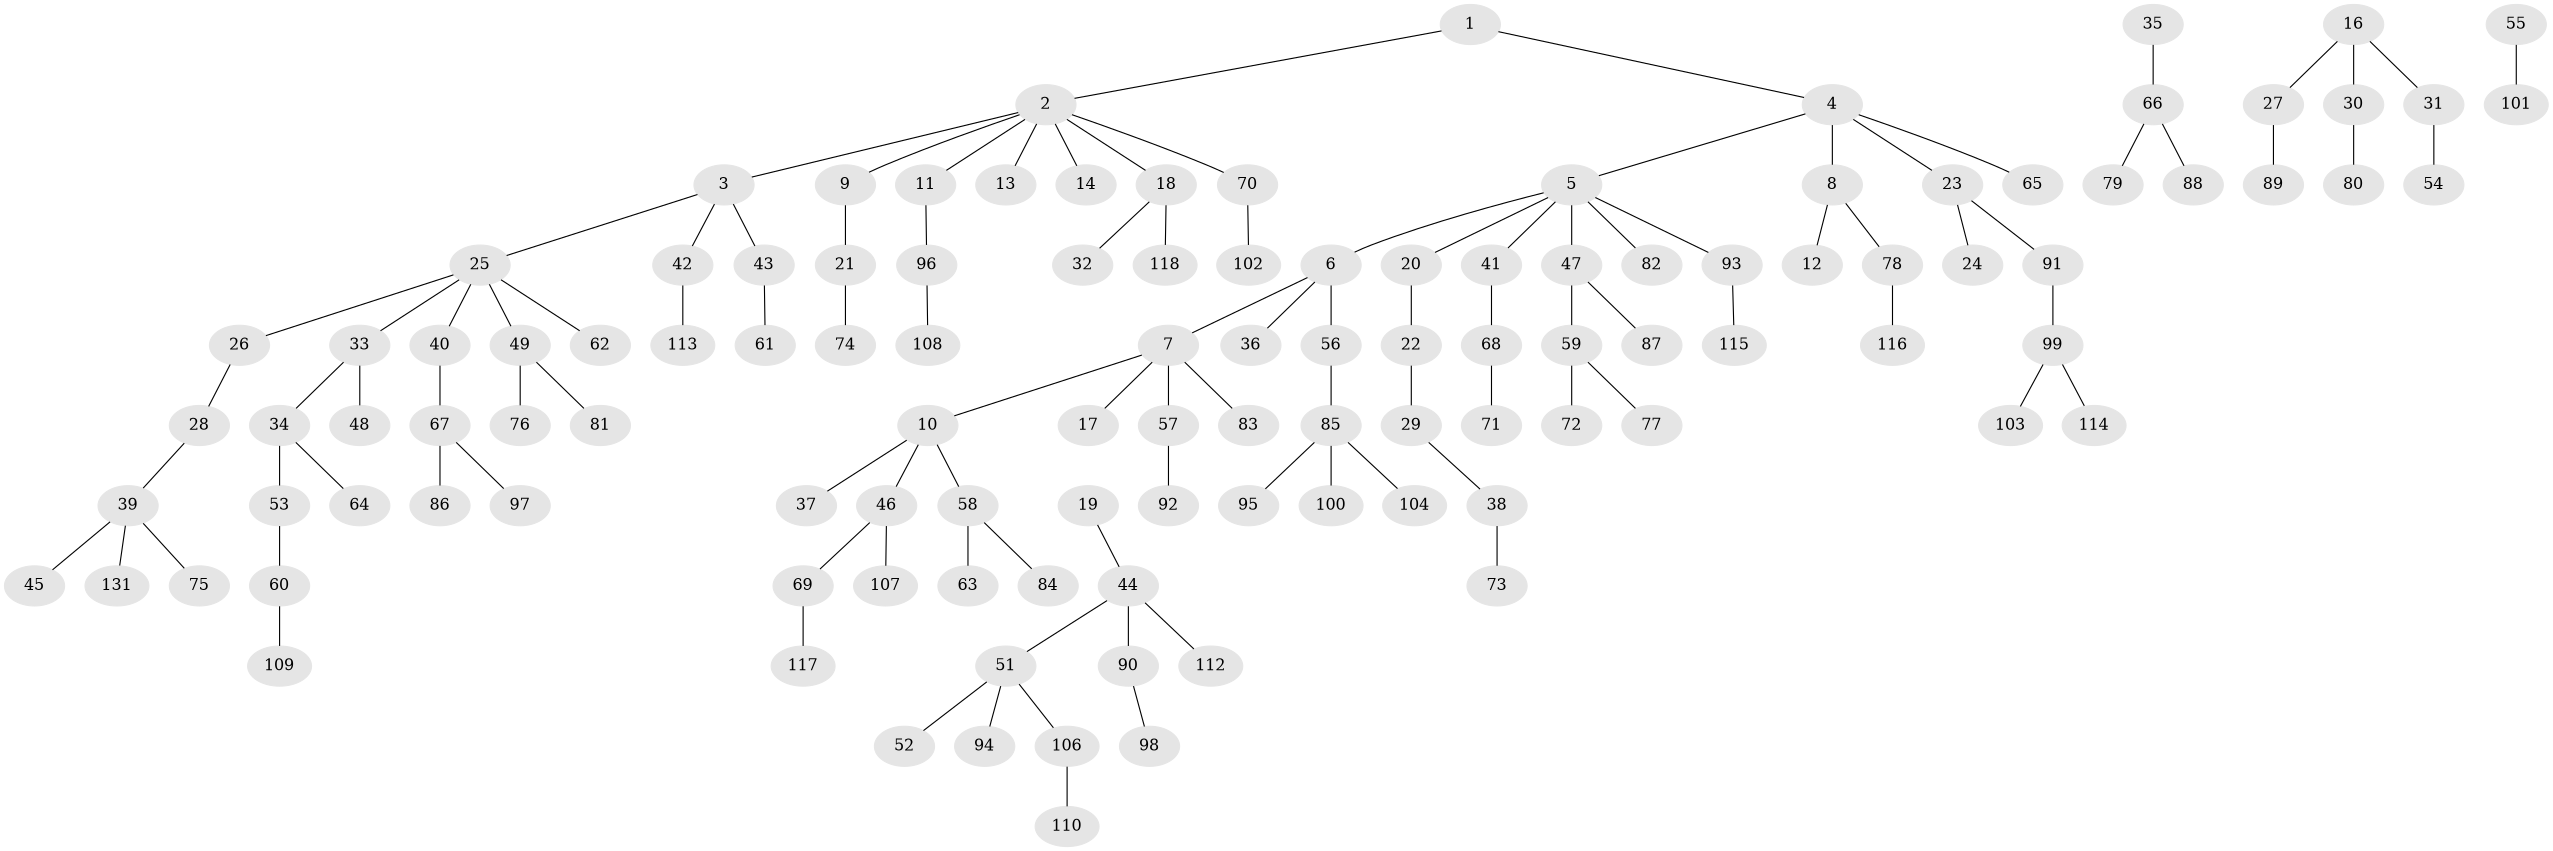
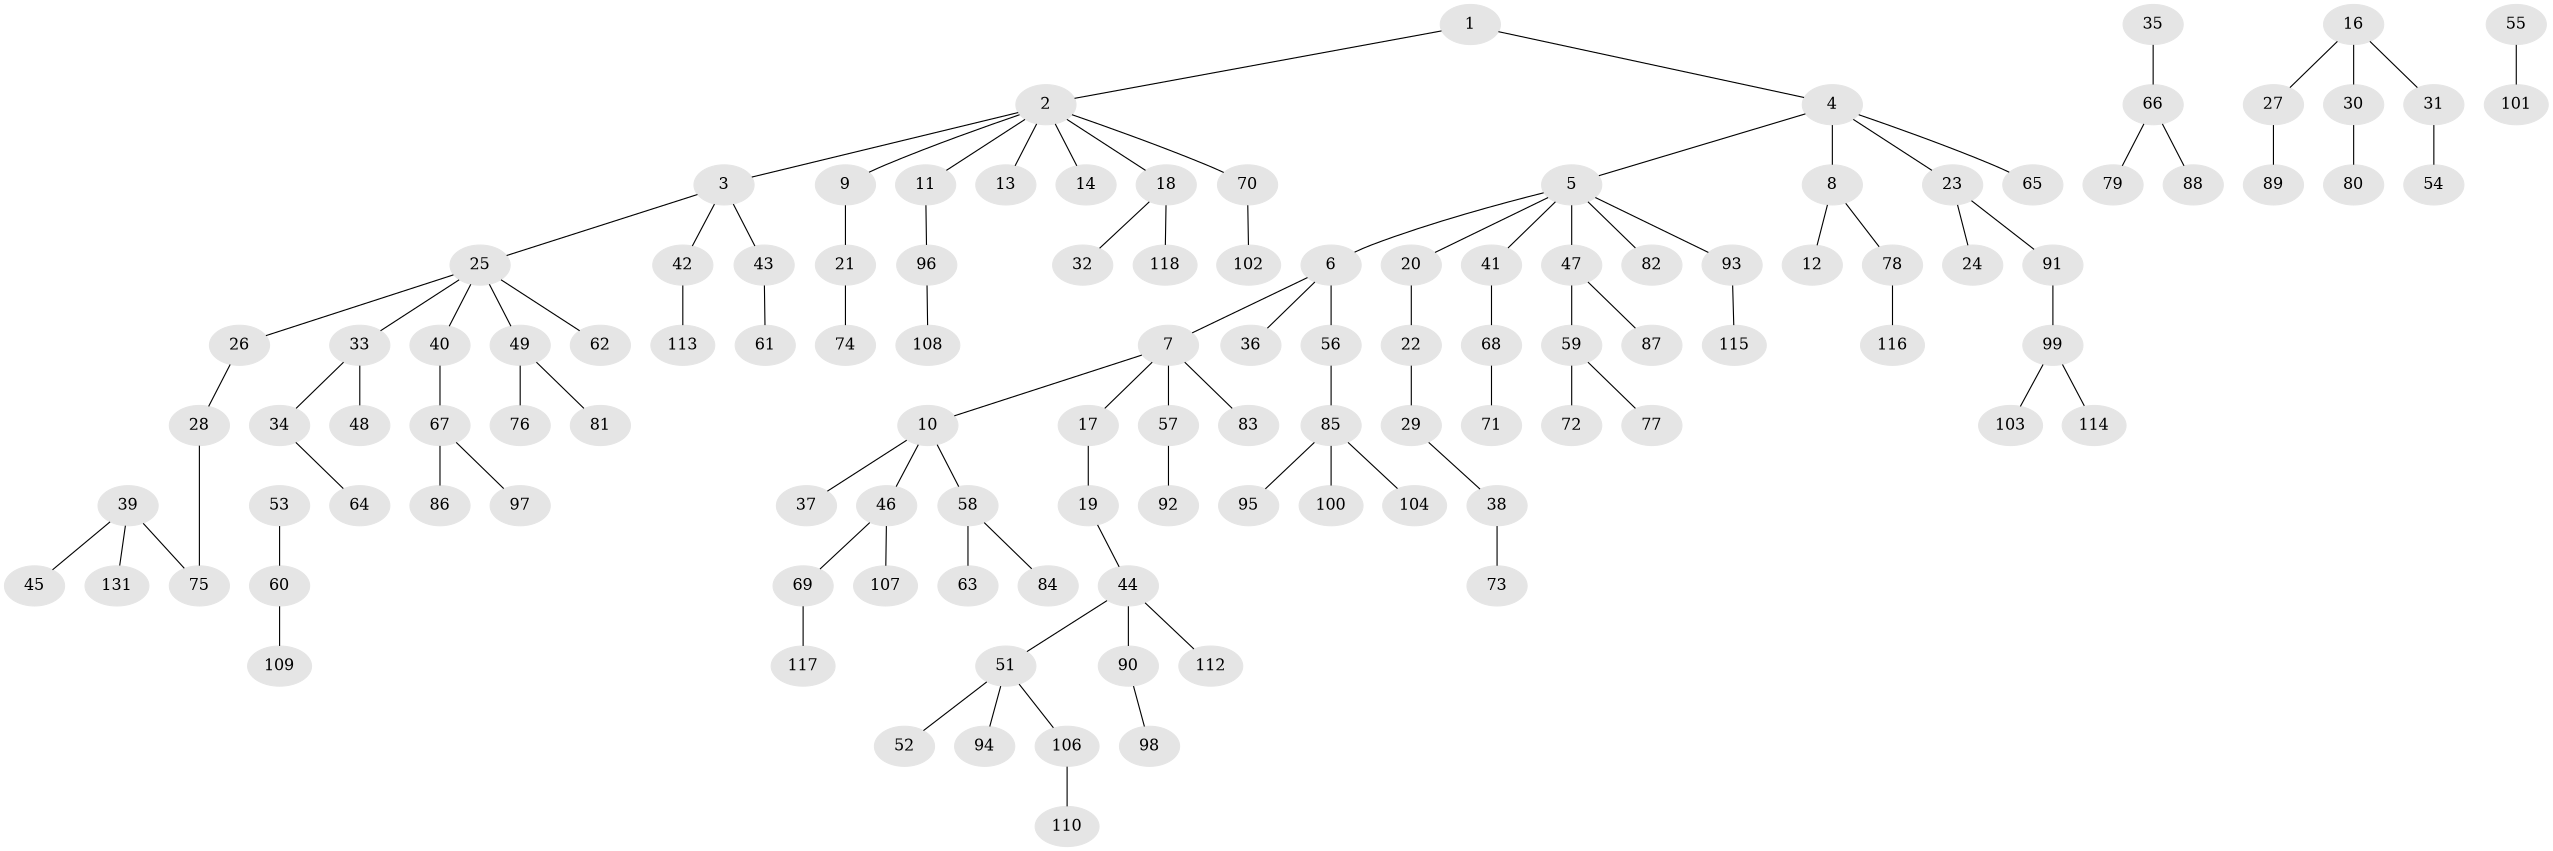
(164, 466) -> (199, 506)
(280, 466) -> none
none -> (1088, 466)
